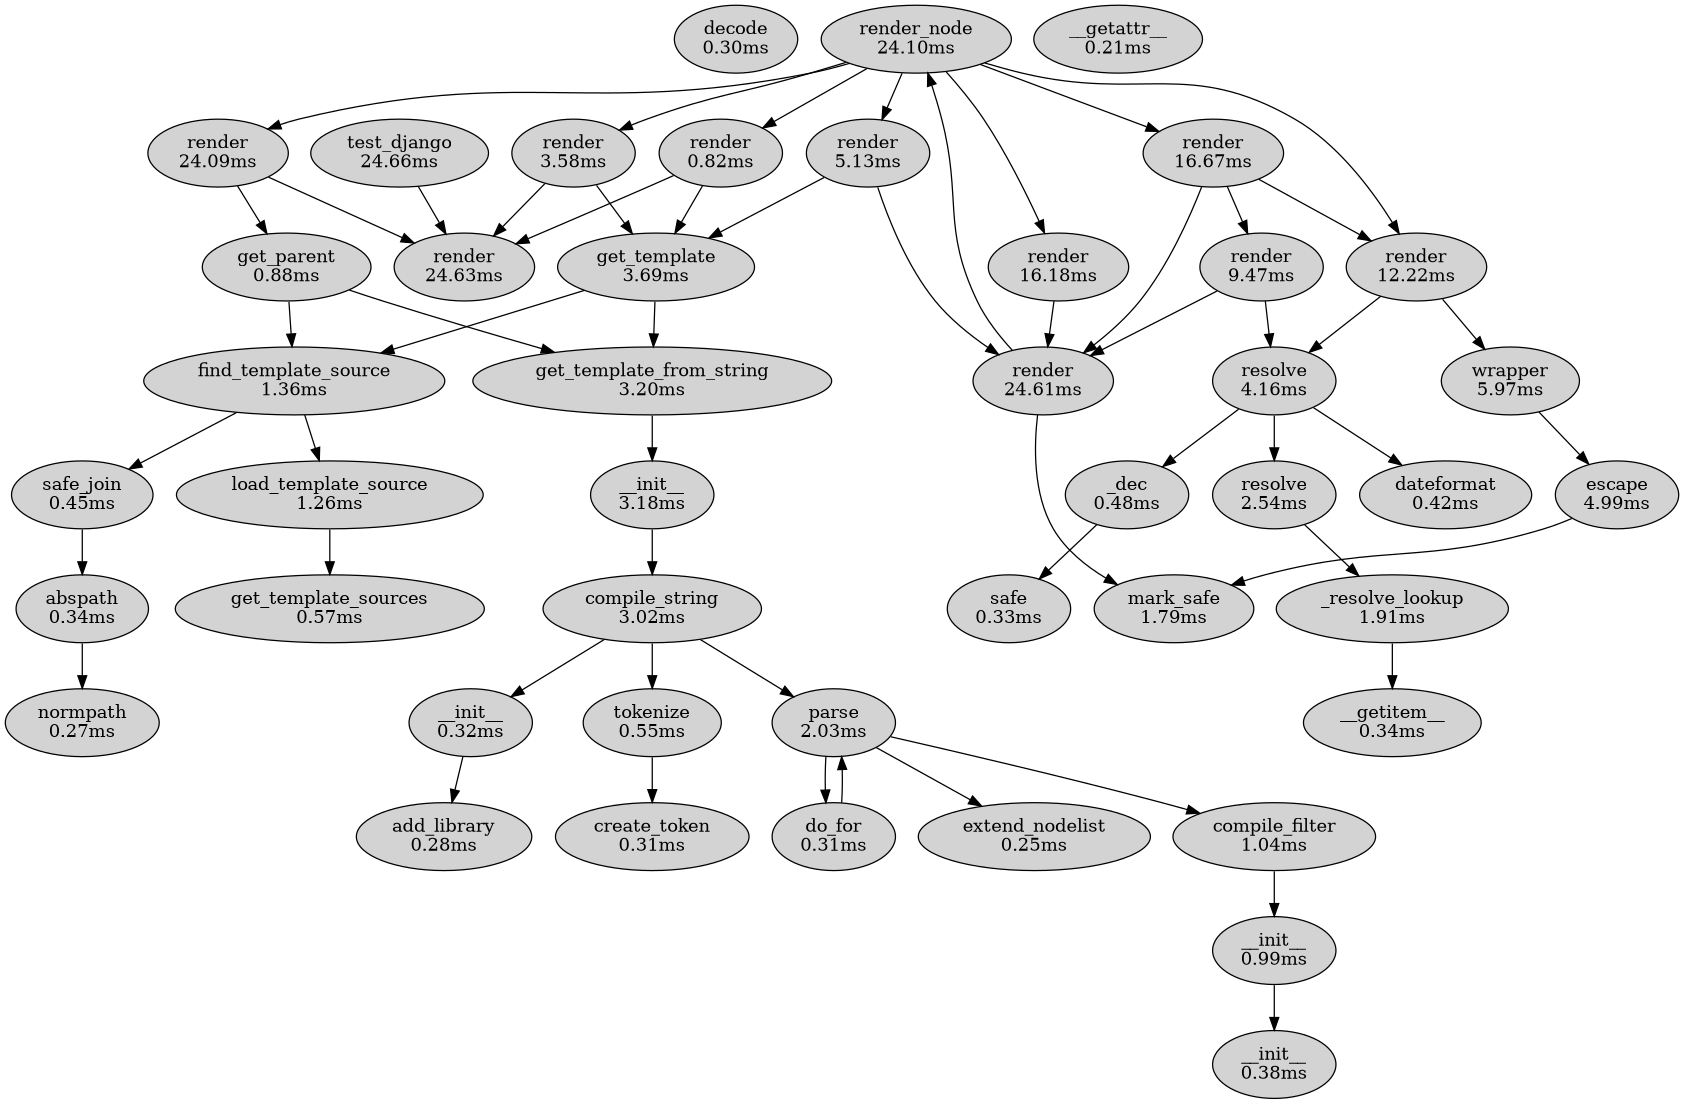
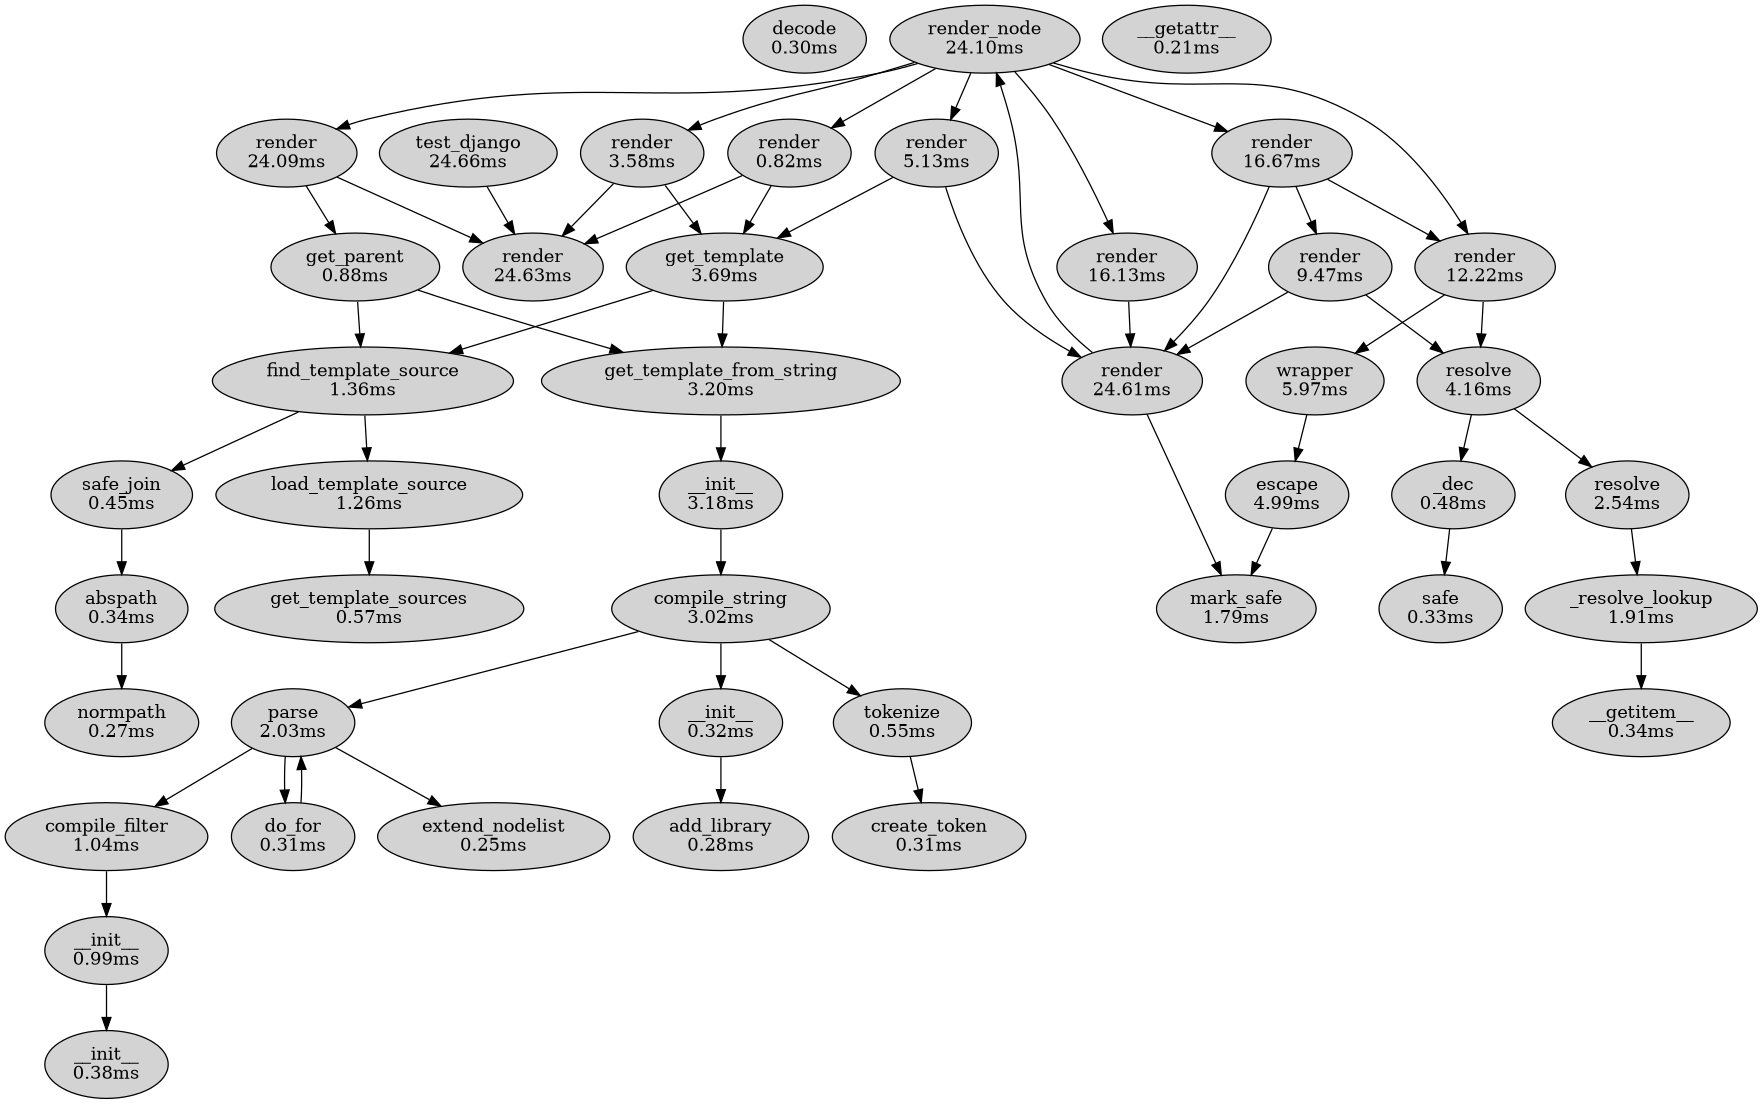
(1058, 267) -> (1127, 267)
(1446, 495) -> none
